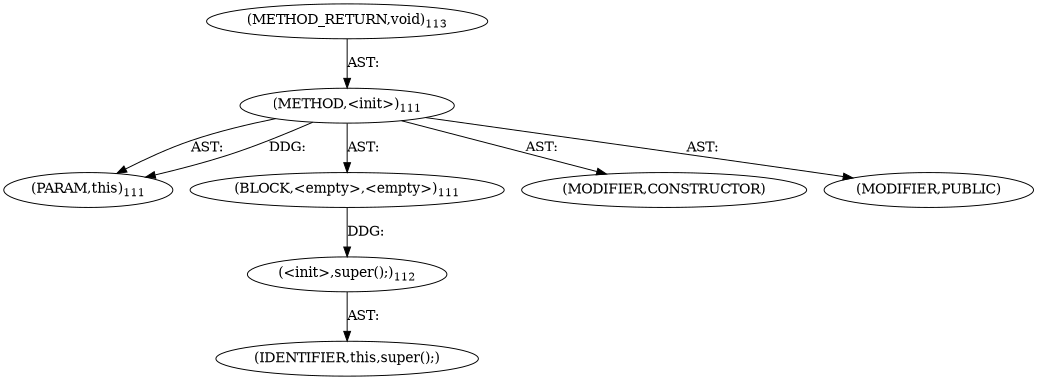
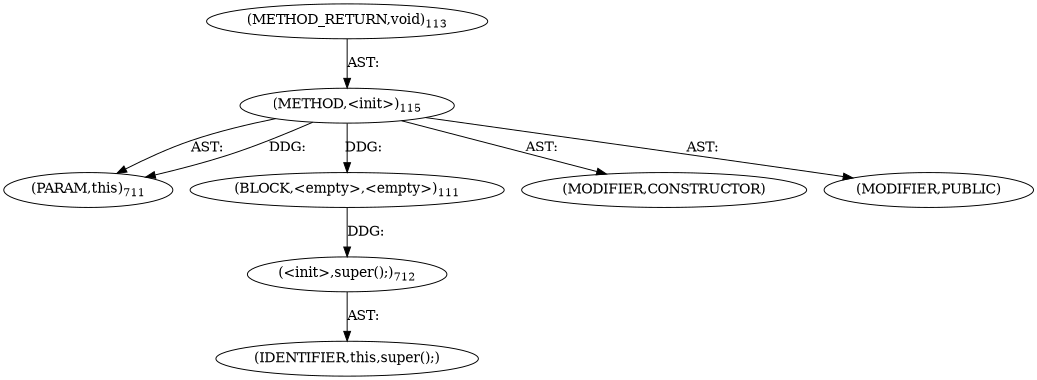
(411, 104) -> (411, 104)
(366, 148) -> (366, 148)
(134, 189) -> (134, 189)
(405, 273) -> (405, 273)
